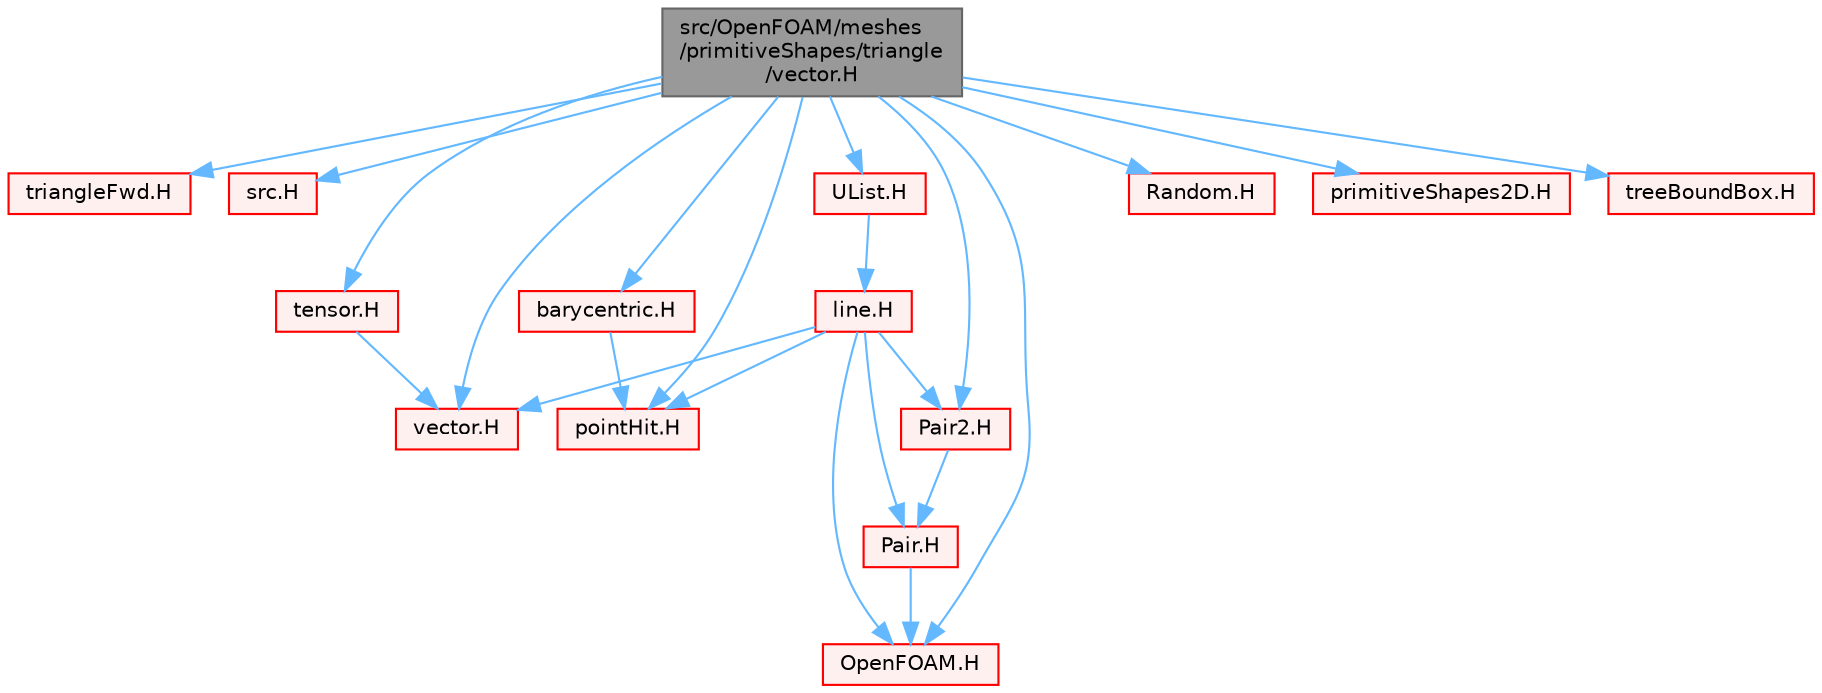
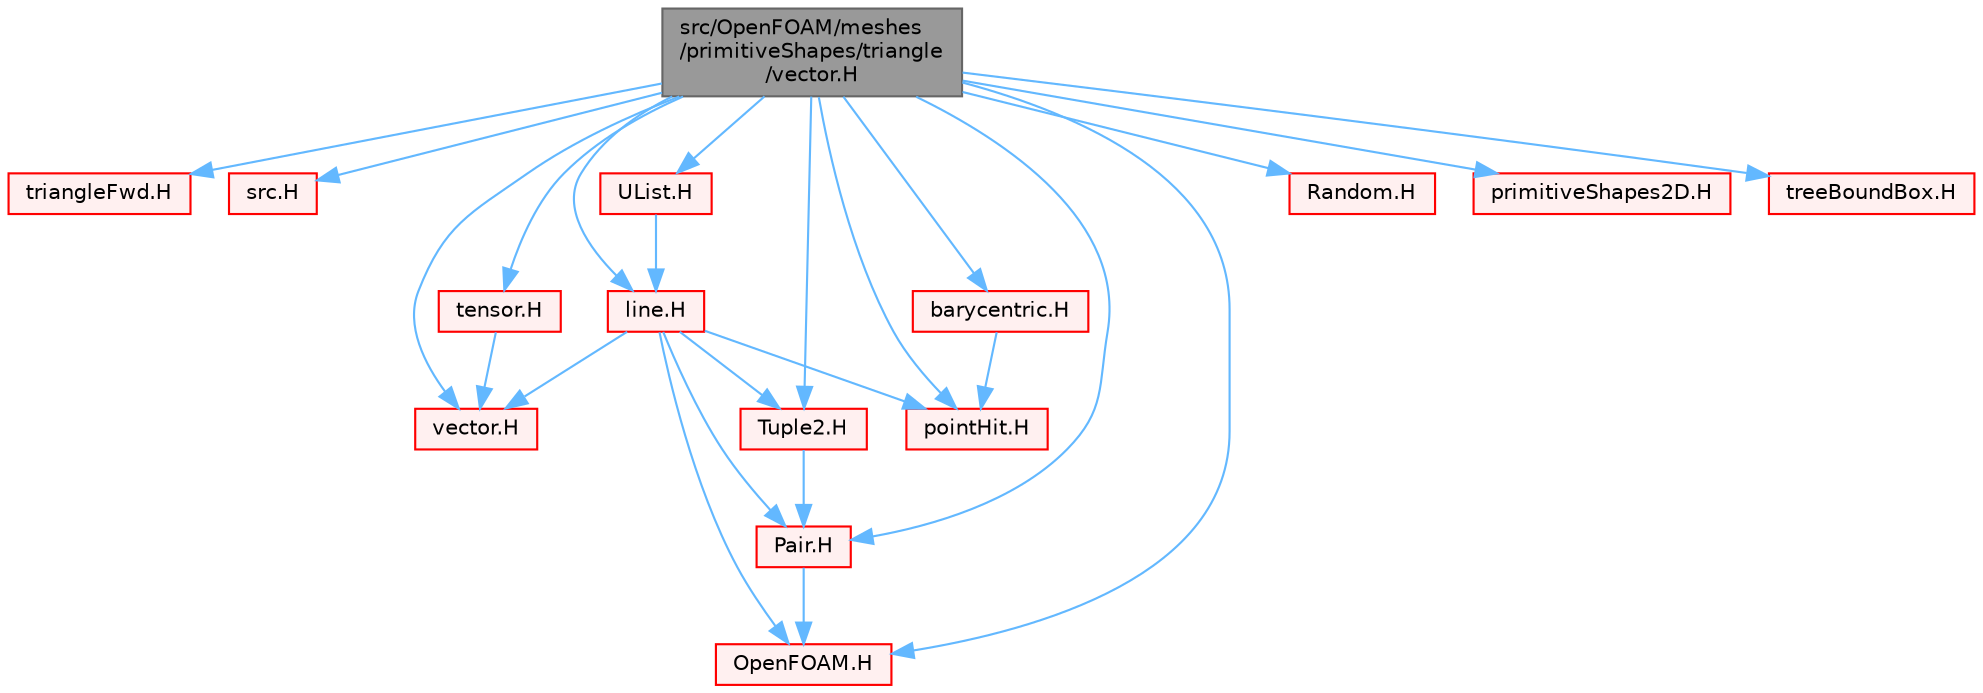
none -> (580, 177)
none -> (1106, 342)
(956, 429) -> (804, 429)
